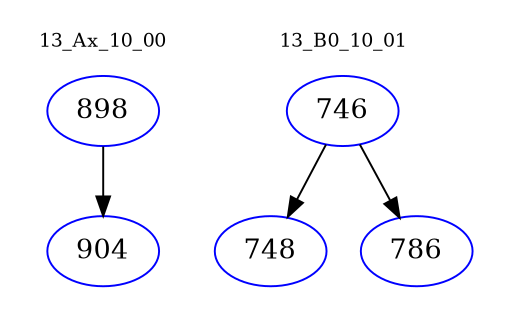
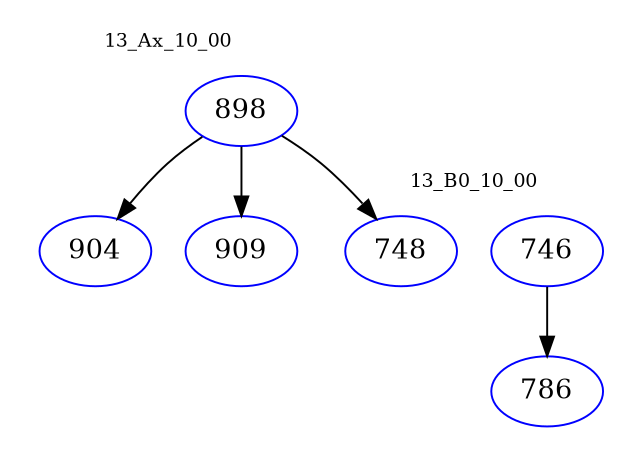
(344, 42) -> (474, 182)
(312, 172) -> (342, 183)
none -> (241, 251)
